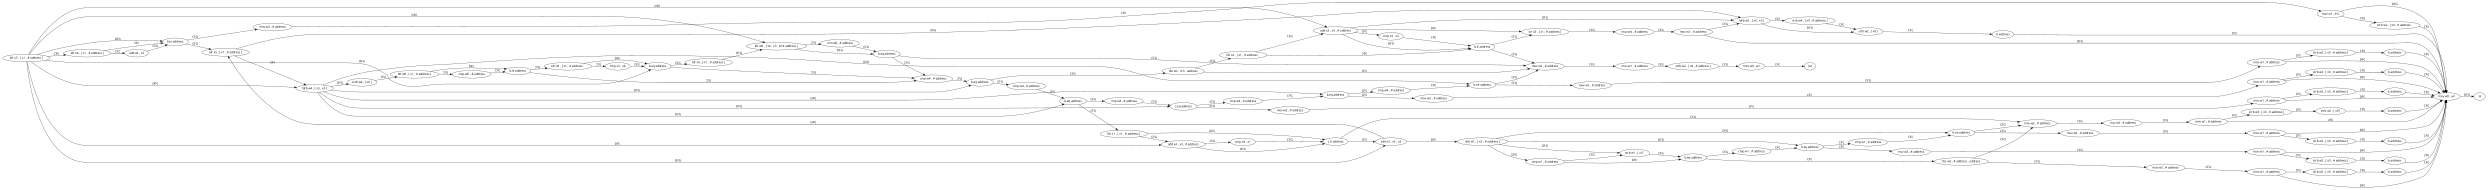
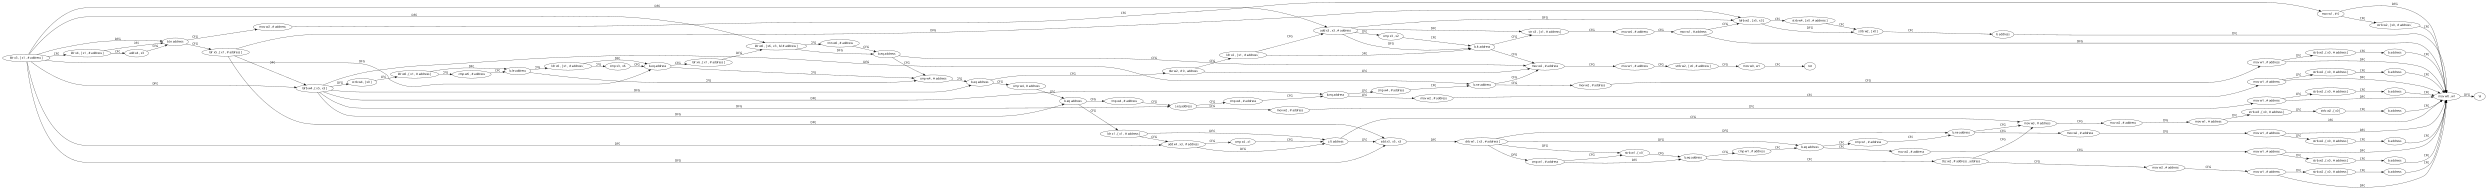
(795, 124) -> (792, 124)
